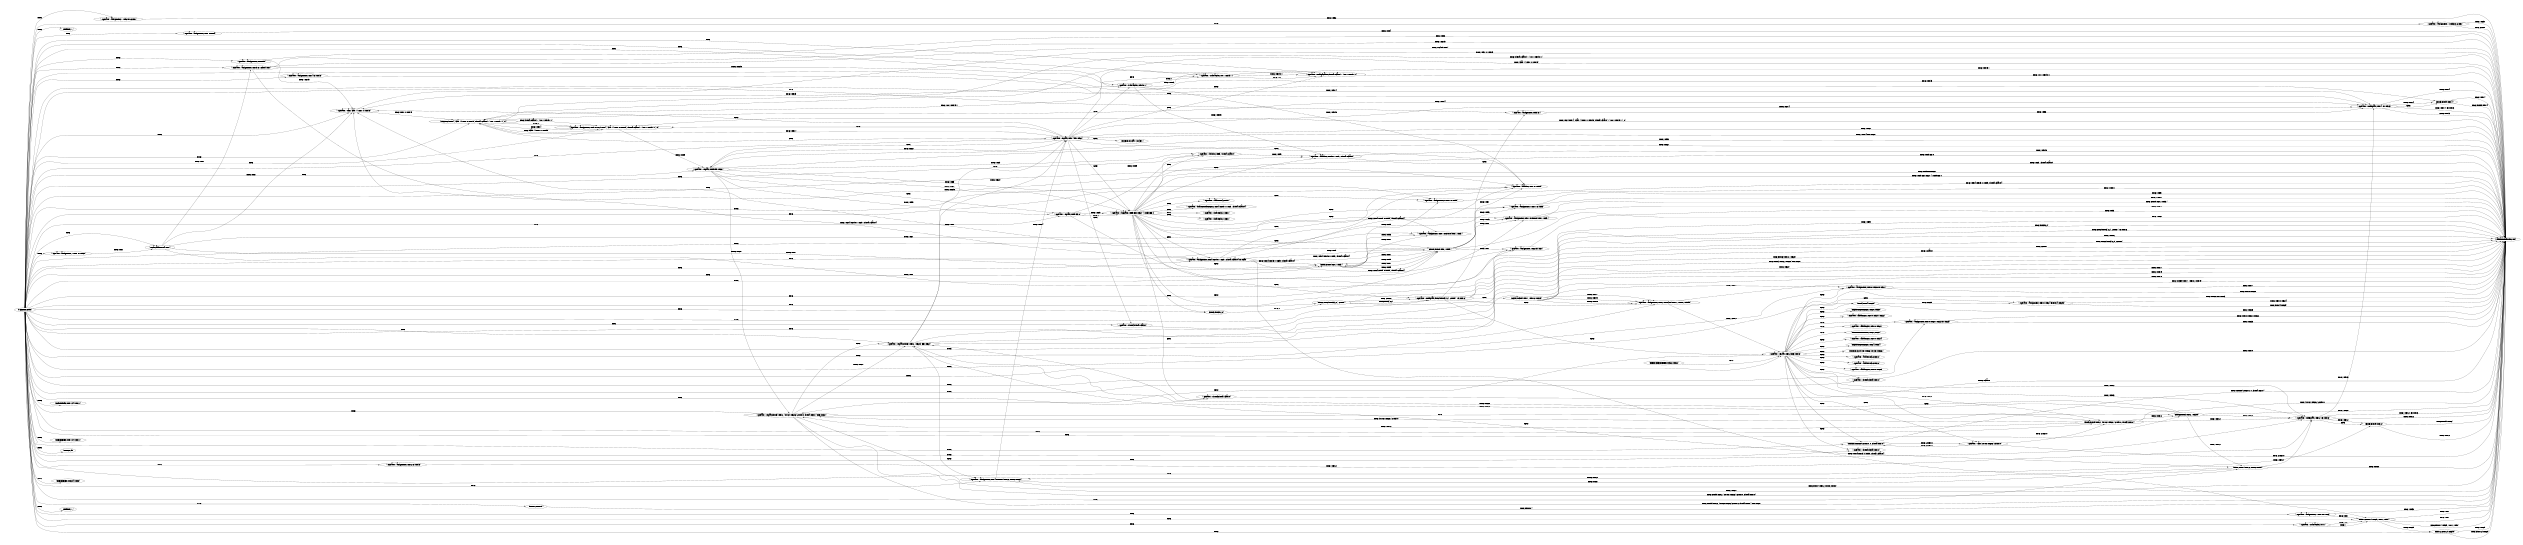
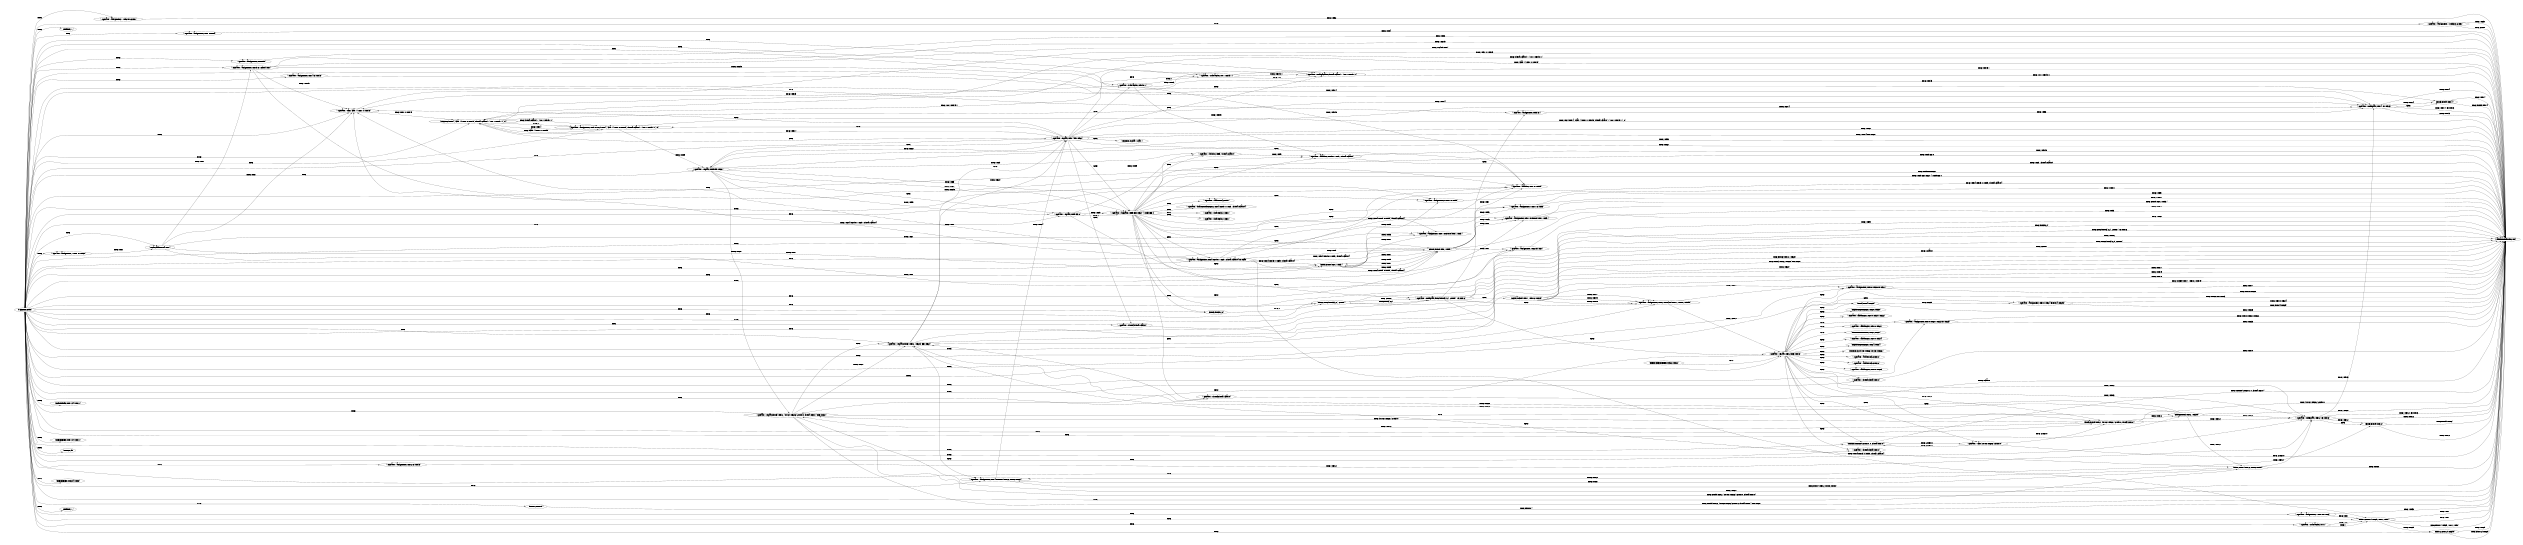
(305, 82) -> (299, 92)
(1132, 141) -> (1132, 141)
(560, 181) -> (674, 315)
